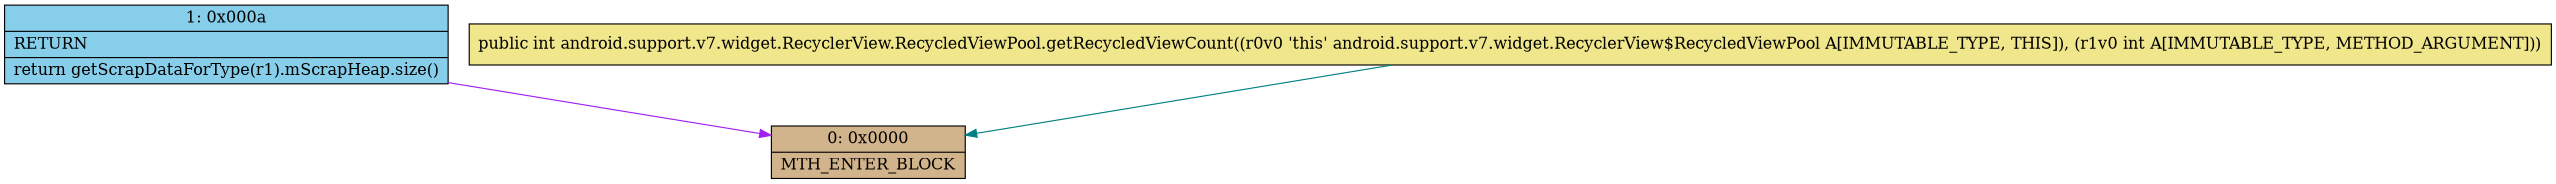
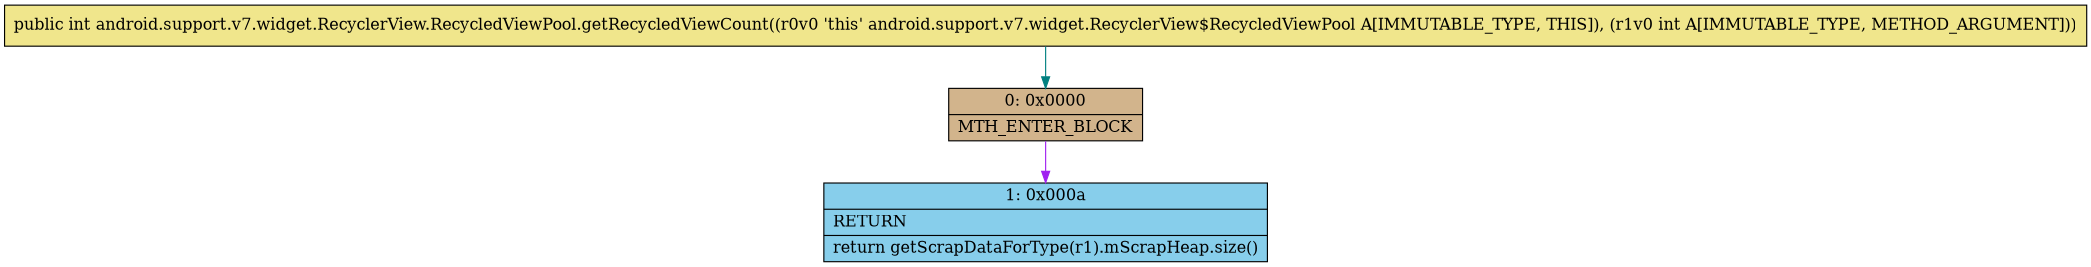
(604, 108) -> (1046, 156)
